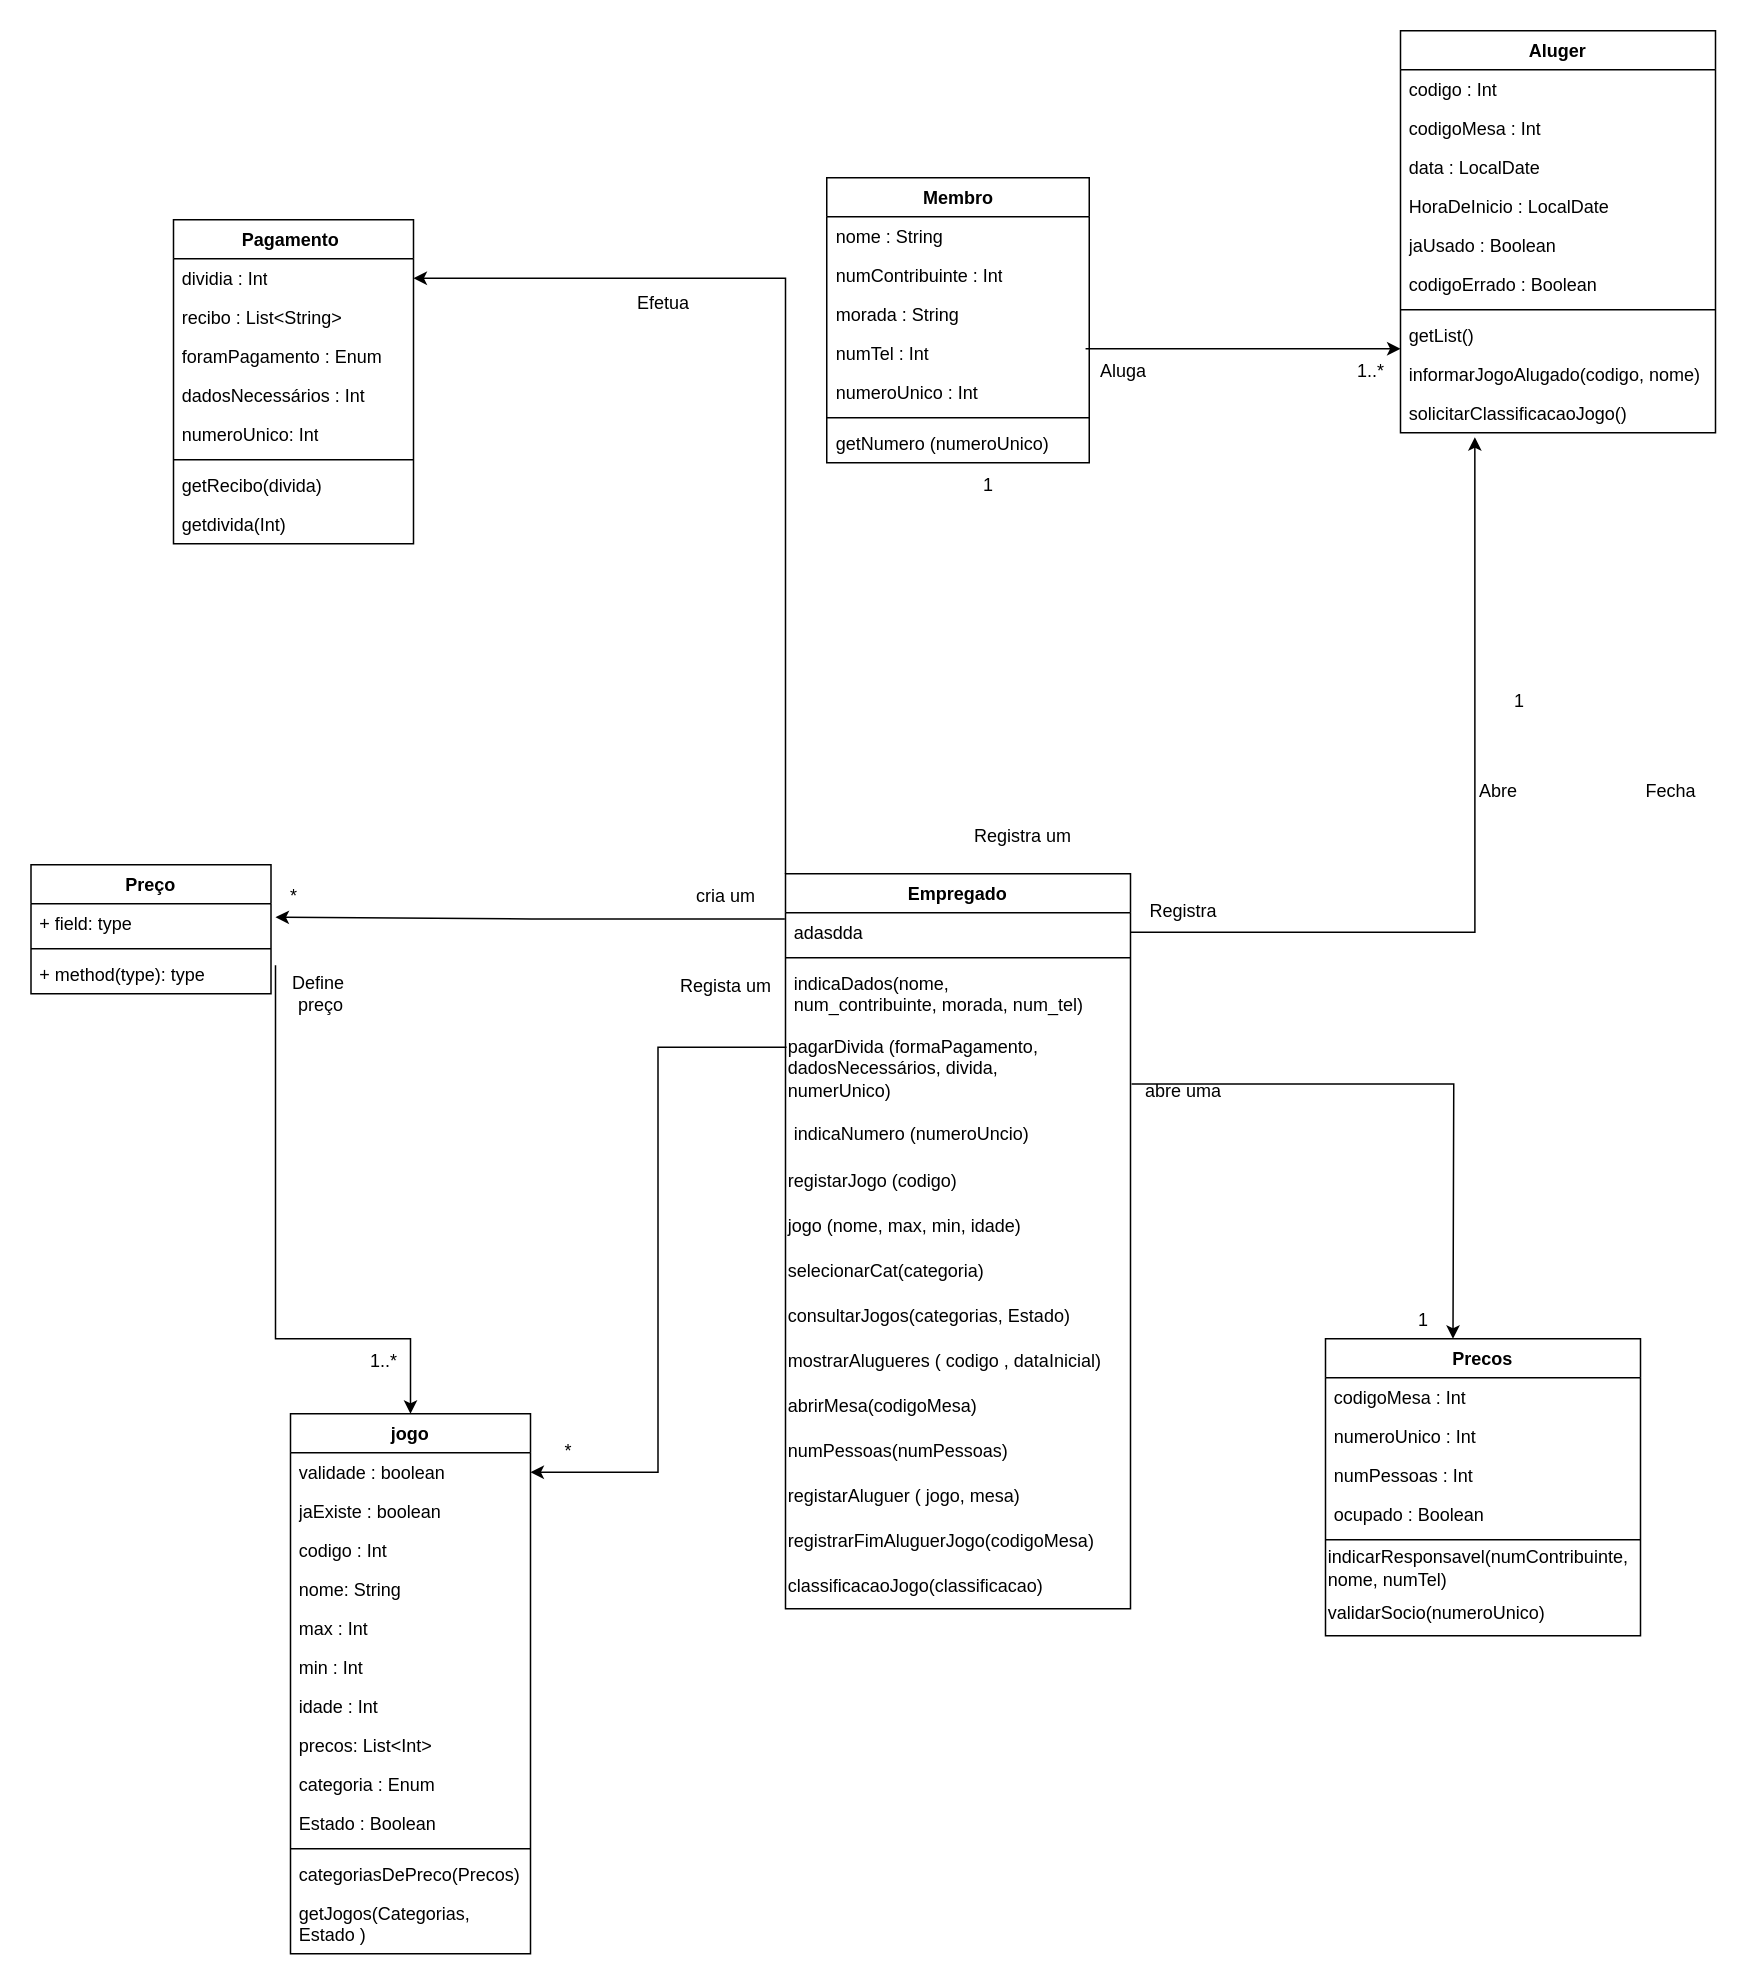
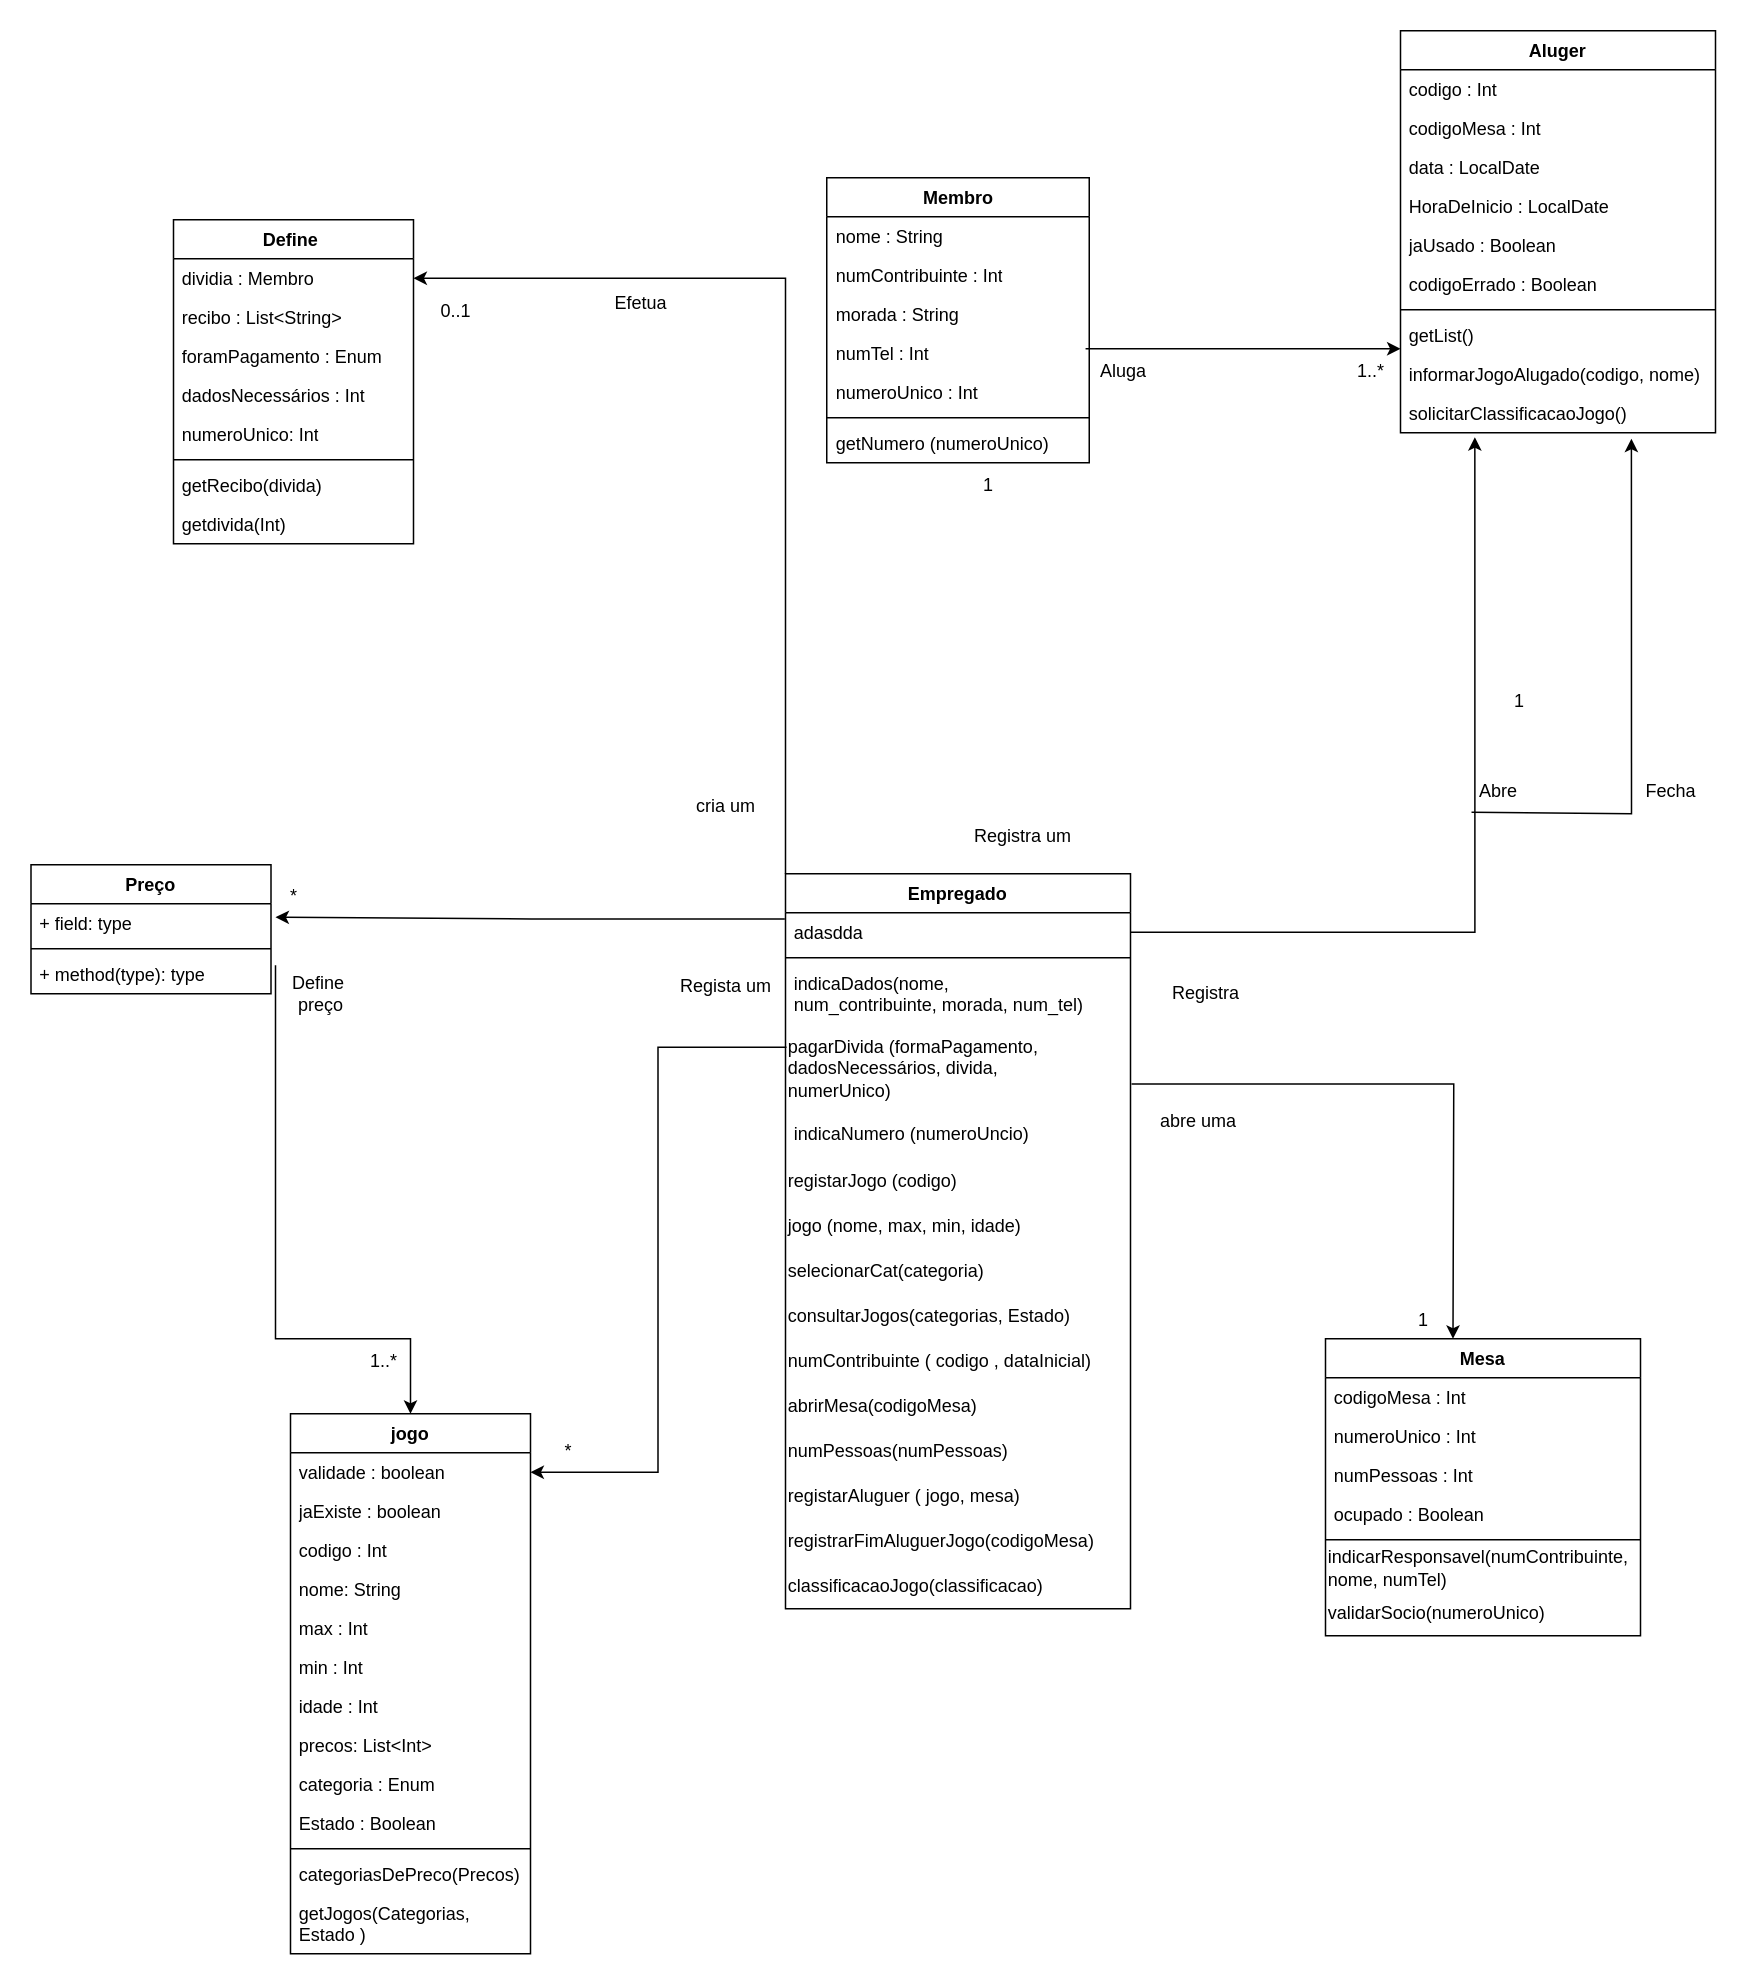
(293, 241) -> (293, 241)
(234, 280) -> (249, 280)
(665, 304) -> (643, 304)
none -> (455, 311)
none -> (1631, 711)
(725, 896) -> (725, 806)
(1183, 911) -> (1205, 994)
(1183, 1091) -> (1198, 1121)
(1483, 1360) -> (1483, 1360)
(966, 1361) -> (959, 1361)
